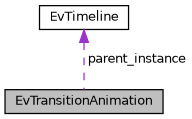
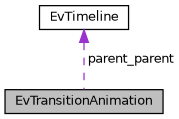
(135, 60) -> (129, 60)
